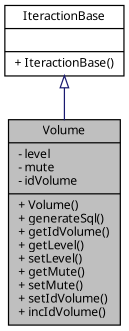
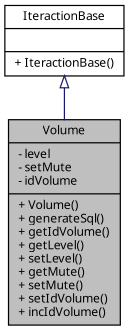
(37, 168) -> (46, 168)
